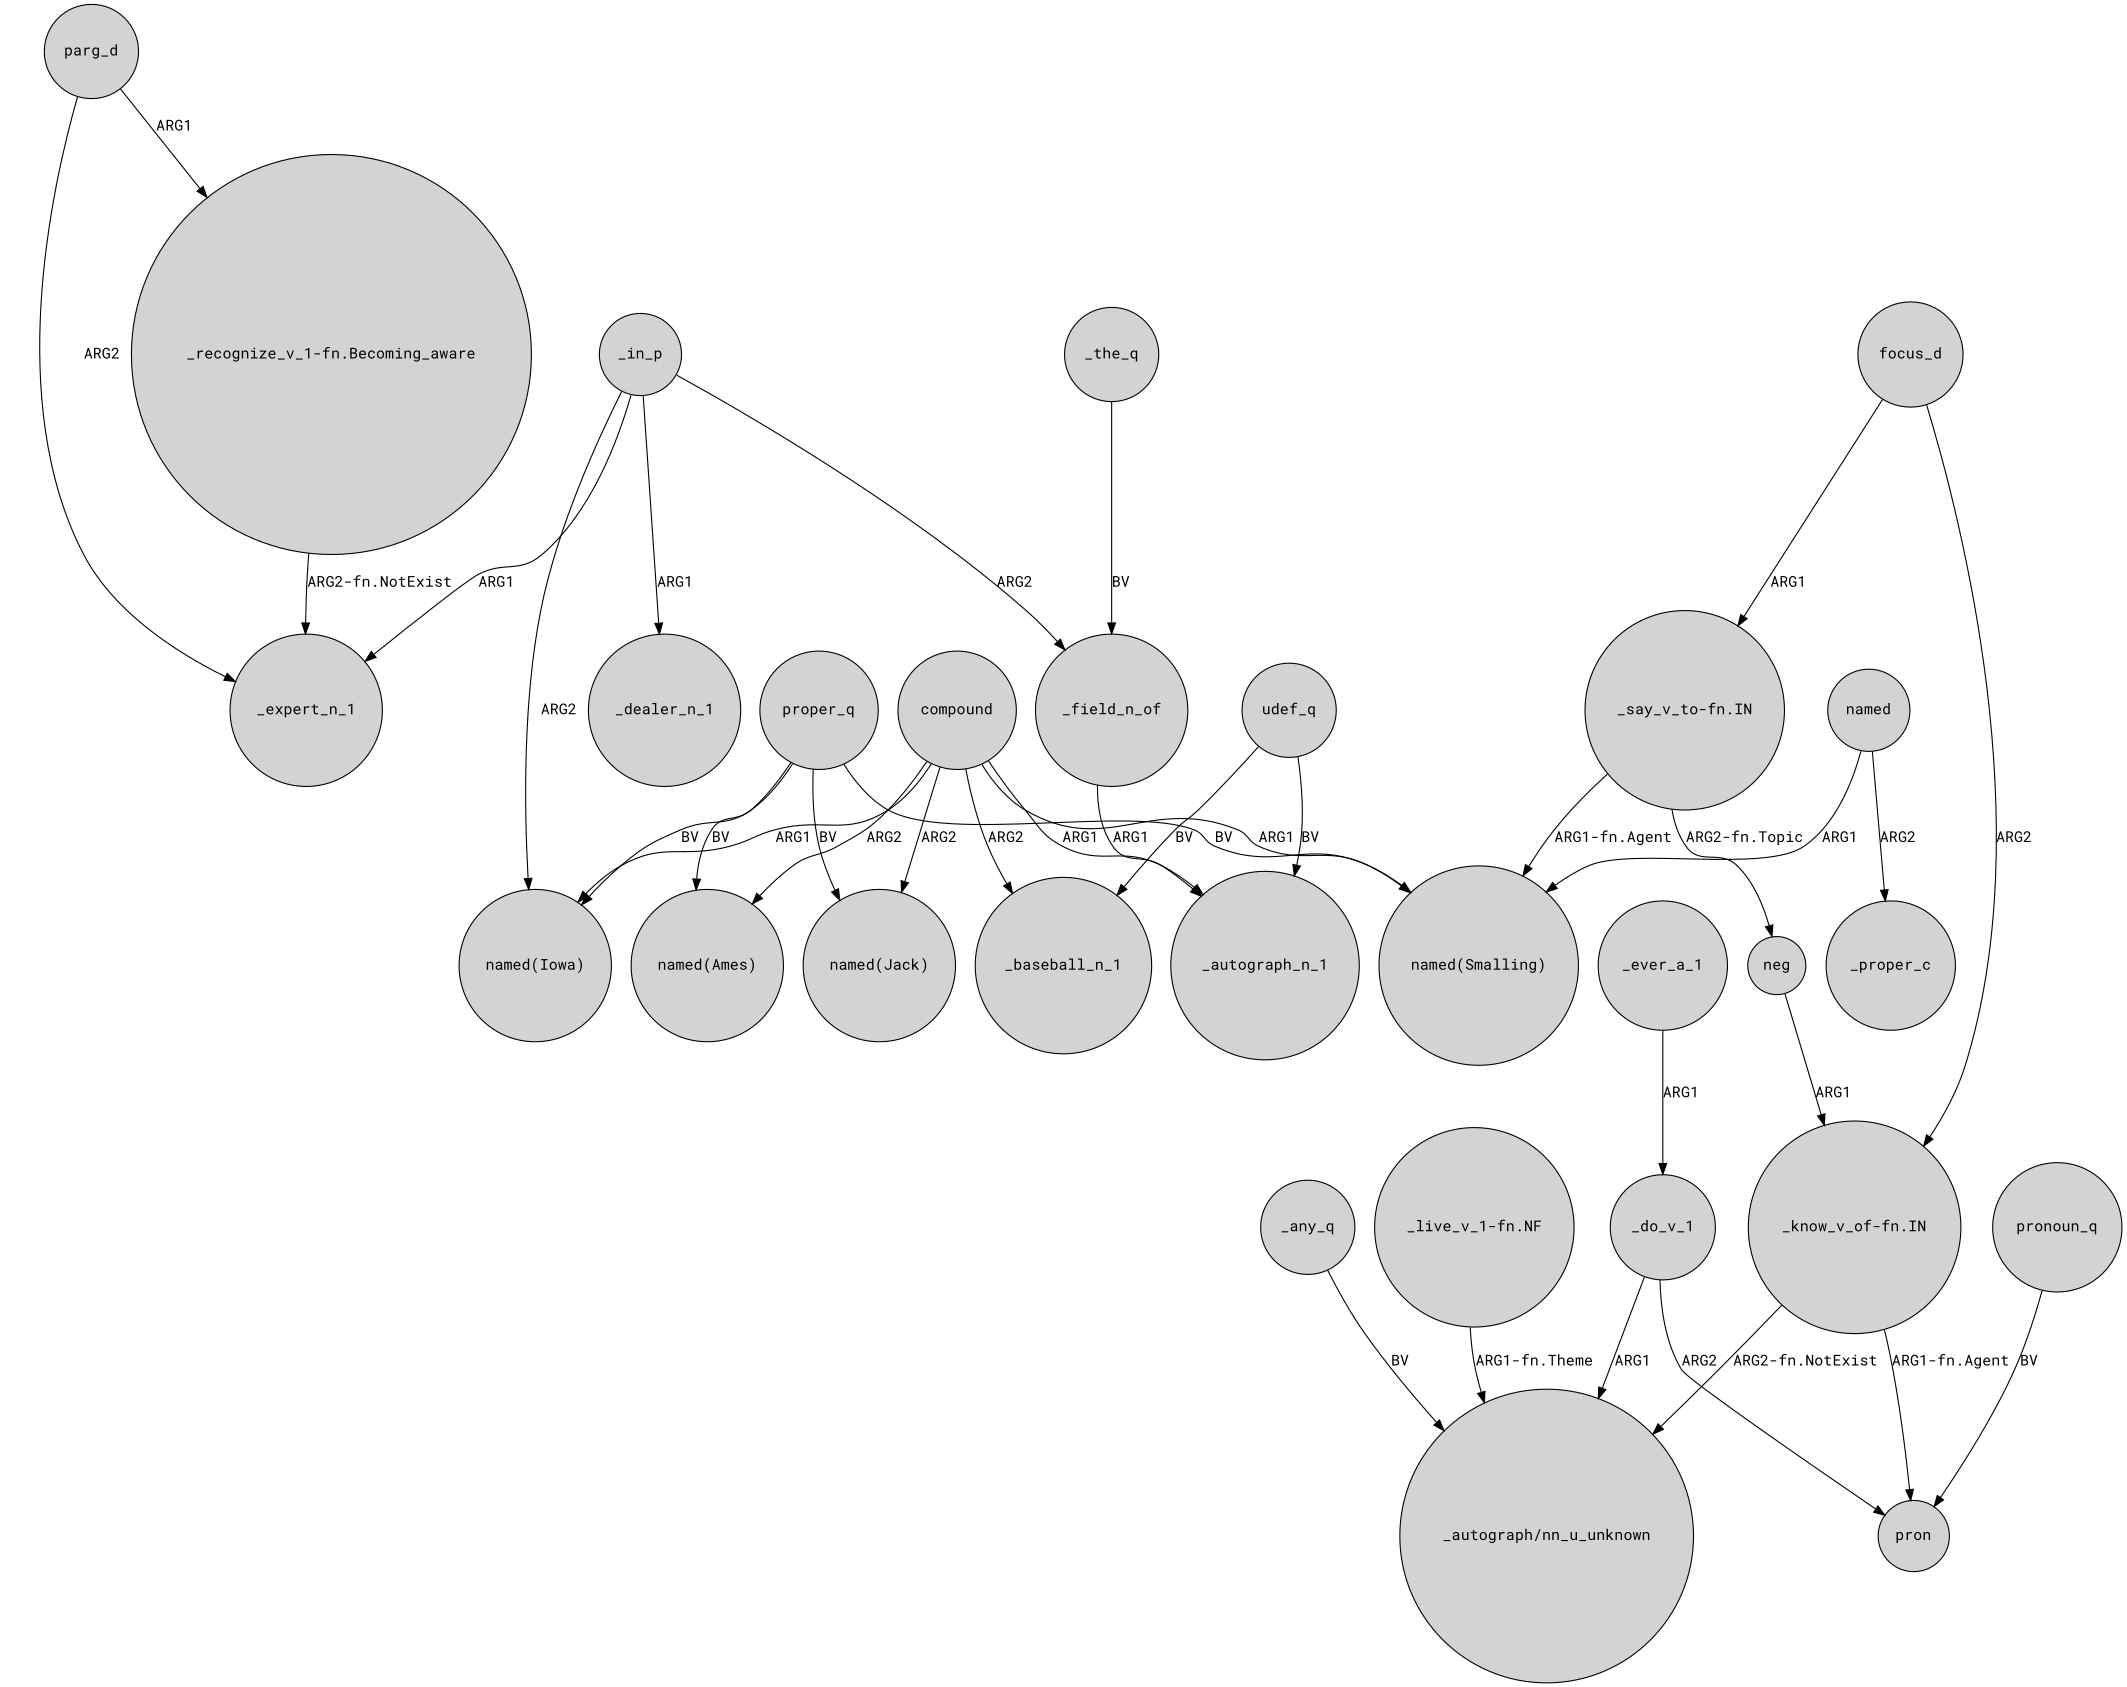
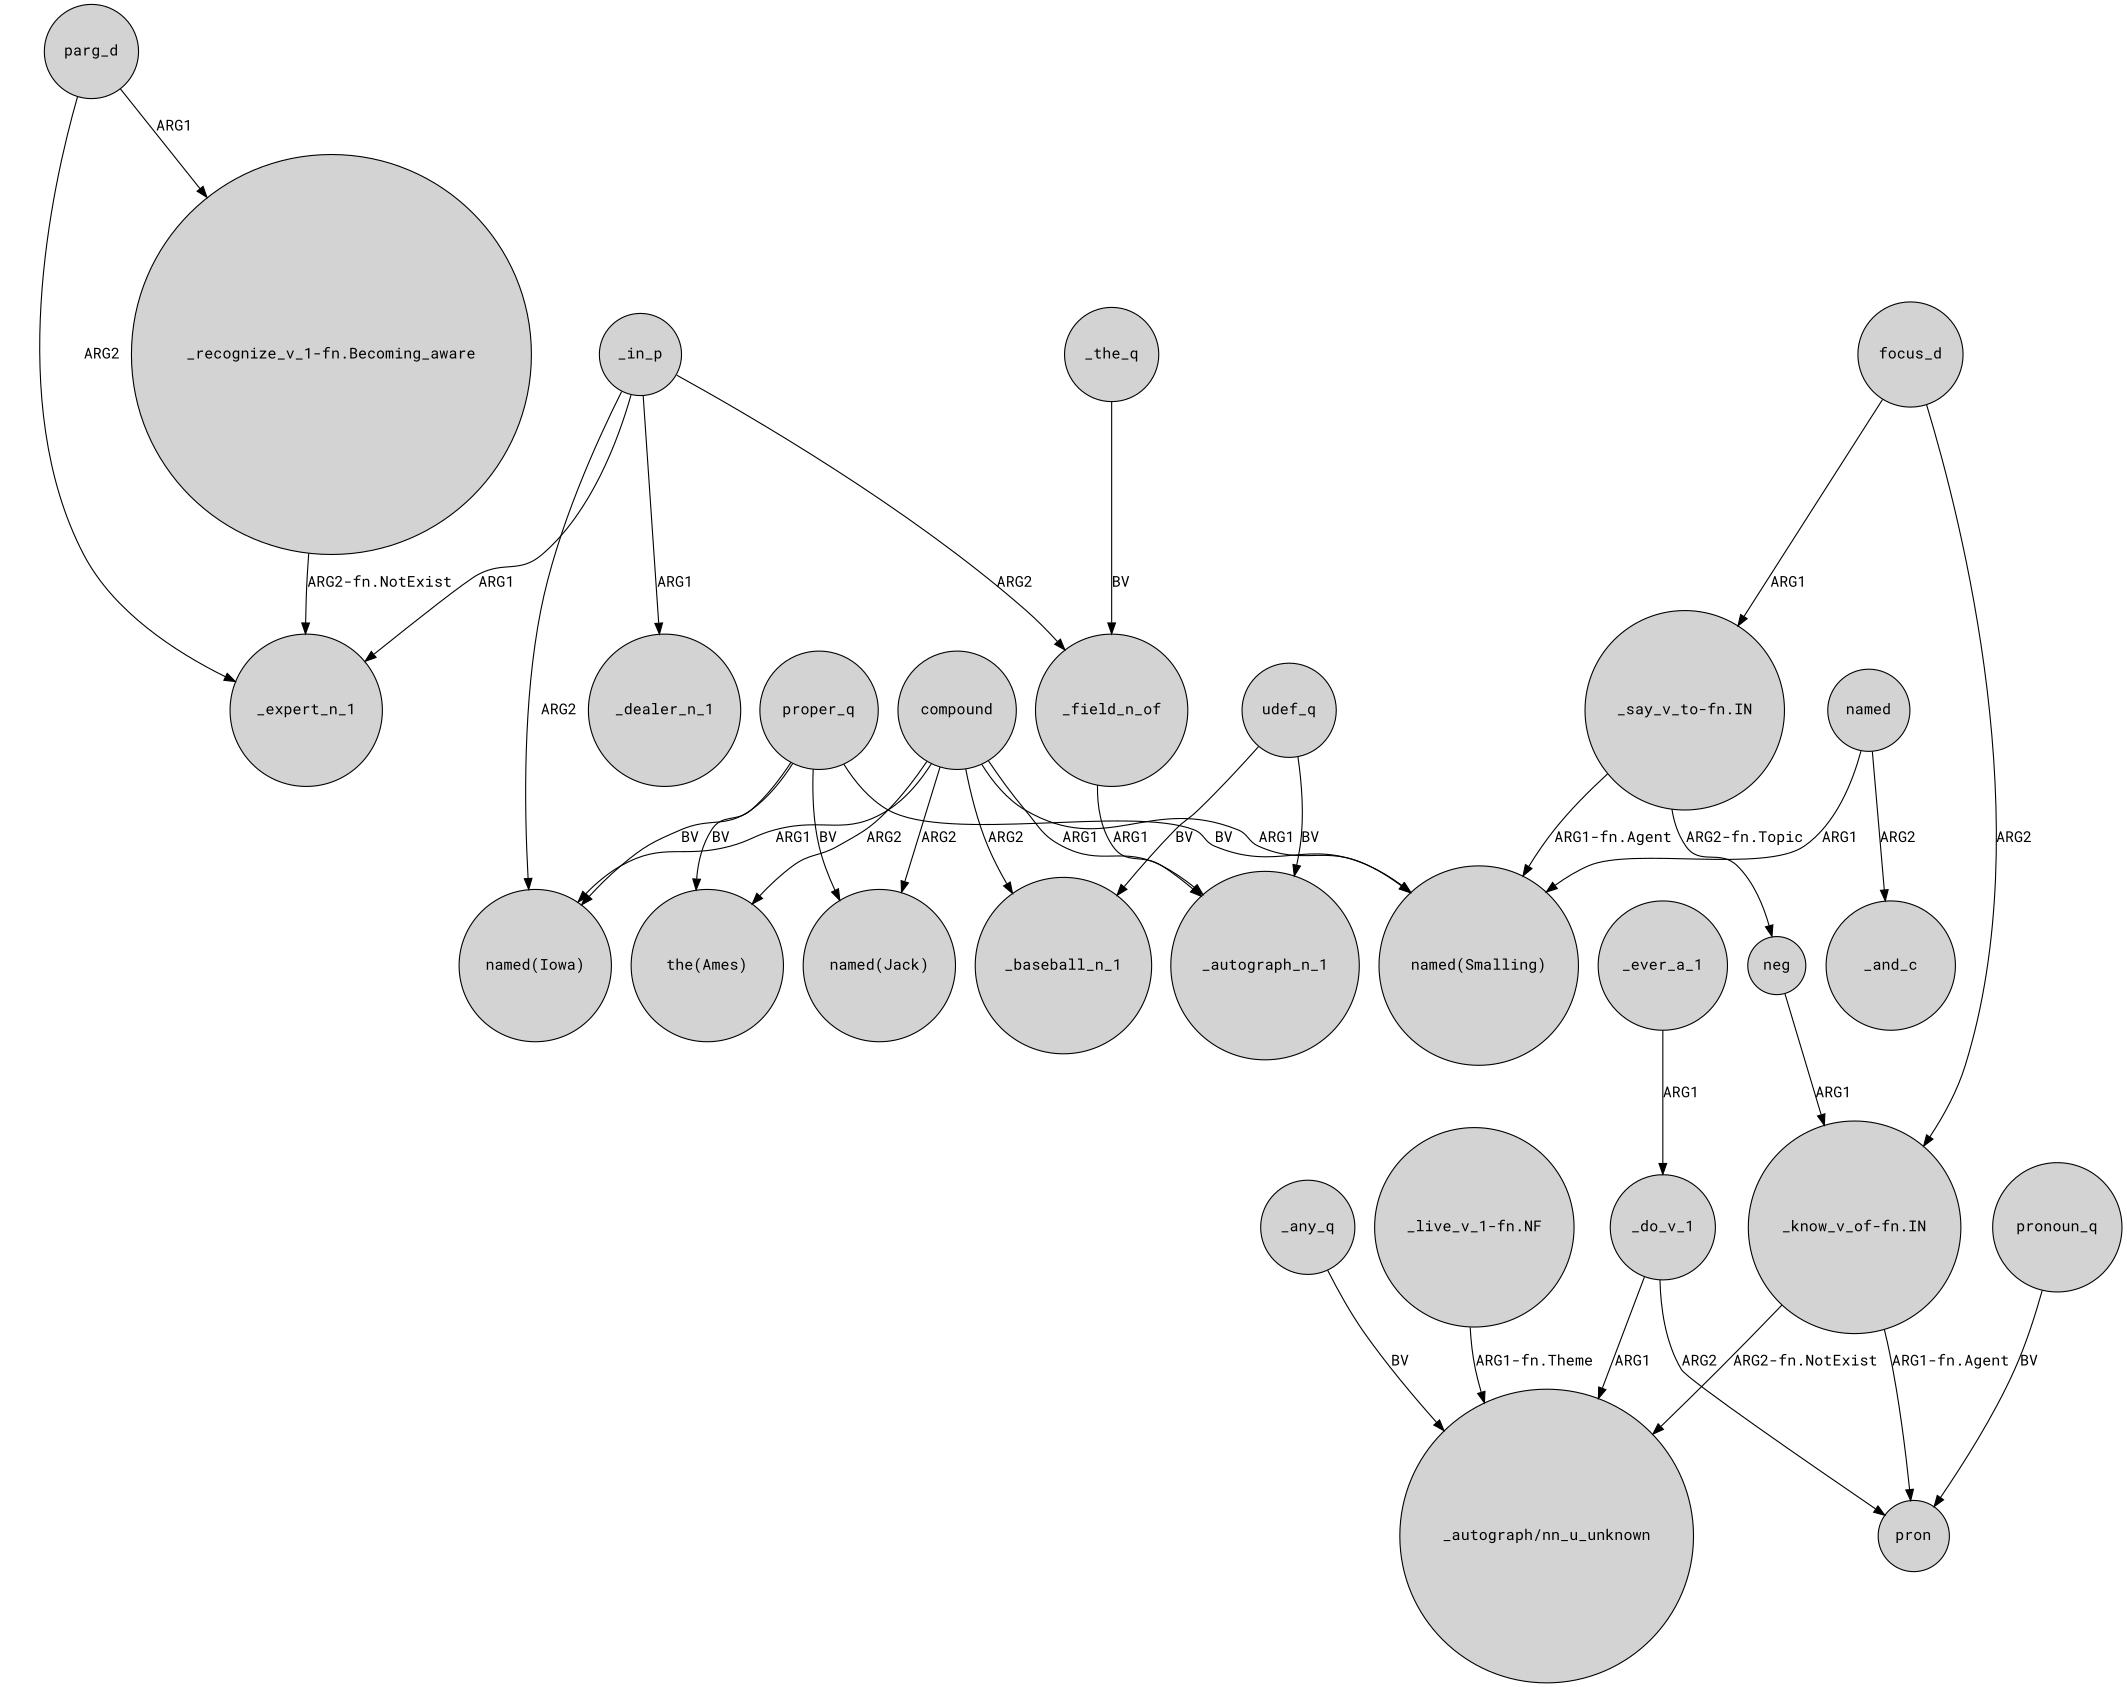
(707, 966) -> (707, 966)
(1891, 966) -> (1891, 966)
